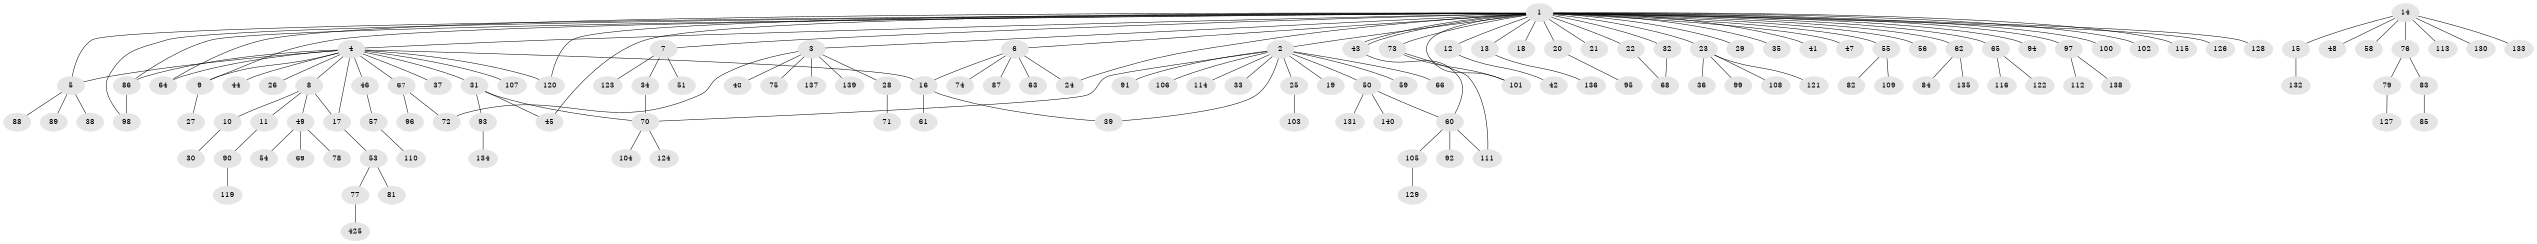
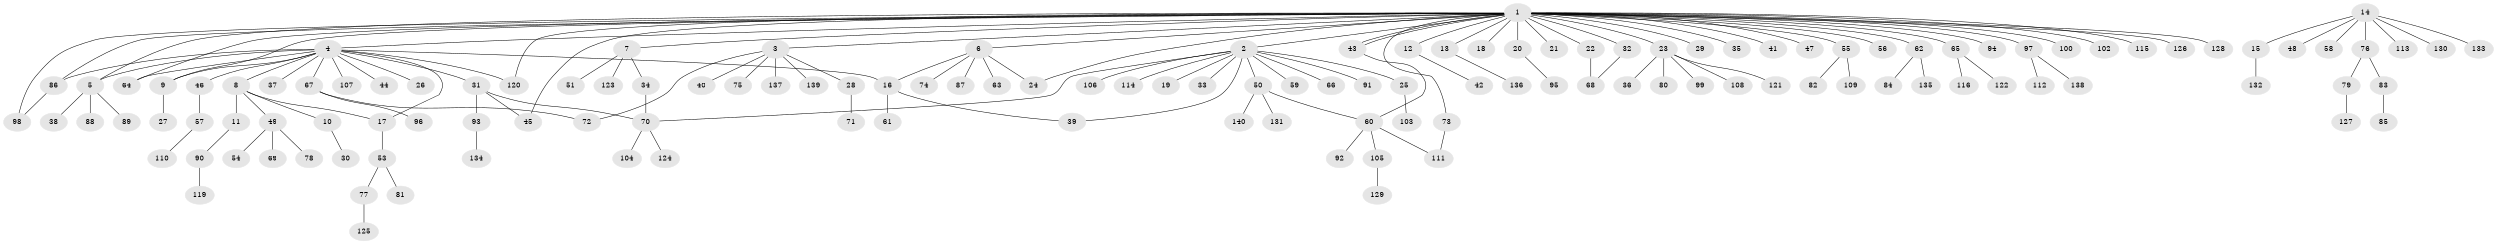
(1516, 86) -> none
none -> (1664, 86)
(355, 232) -> (364, 232)
